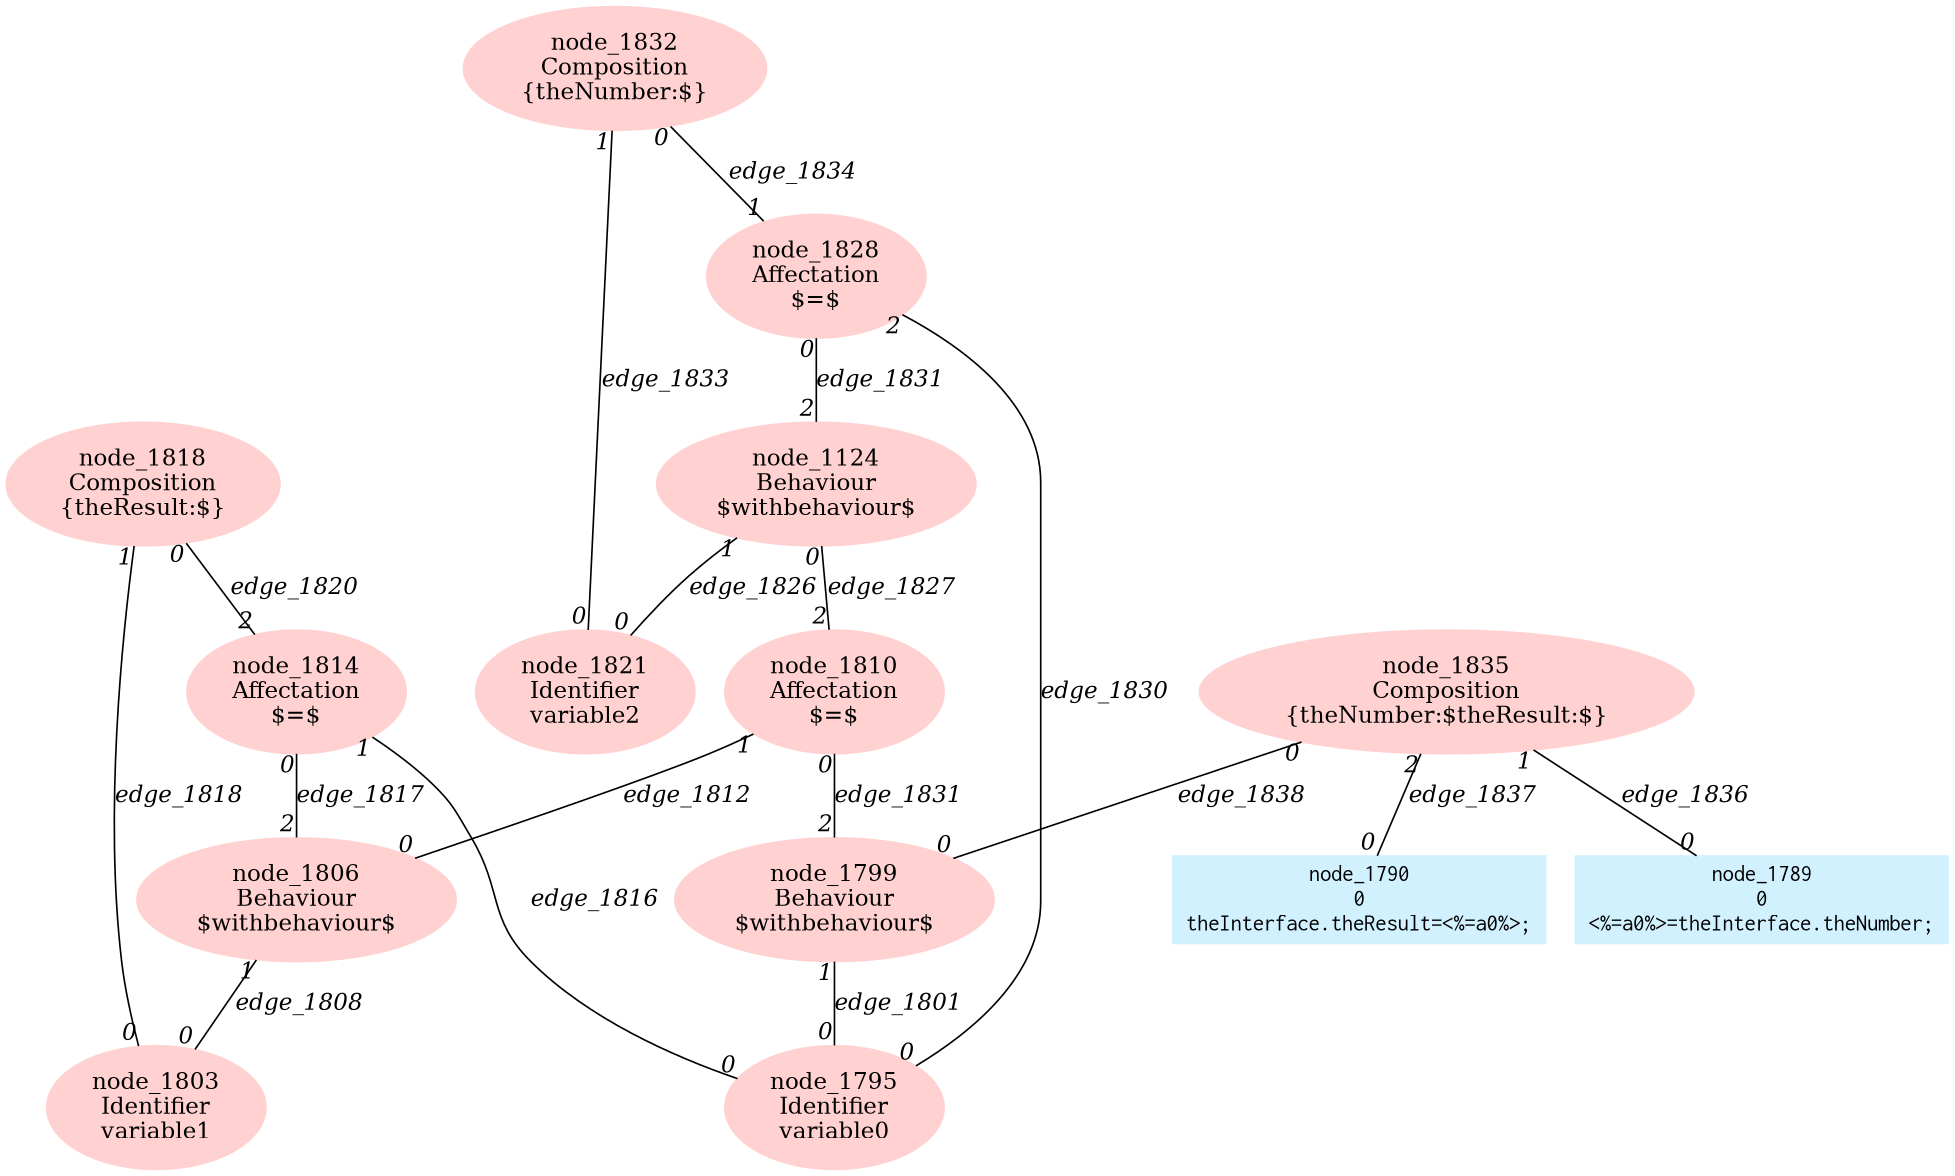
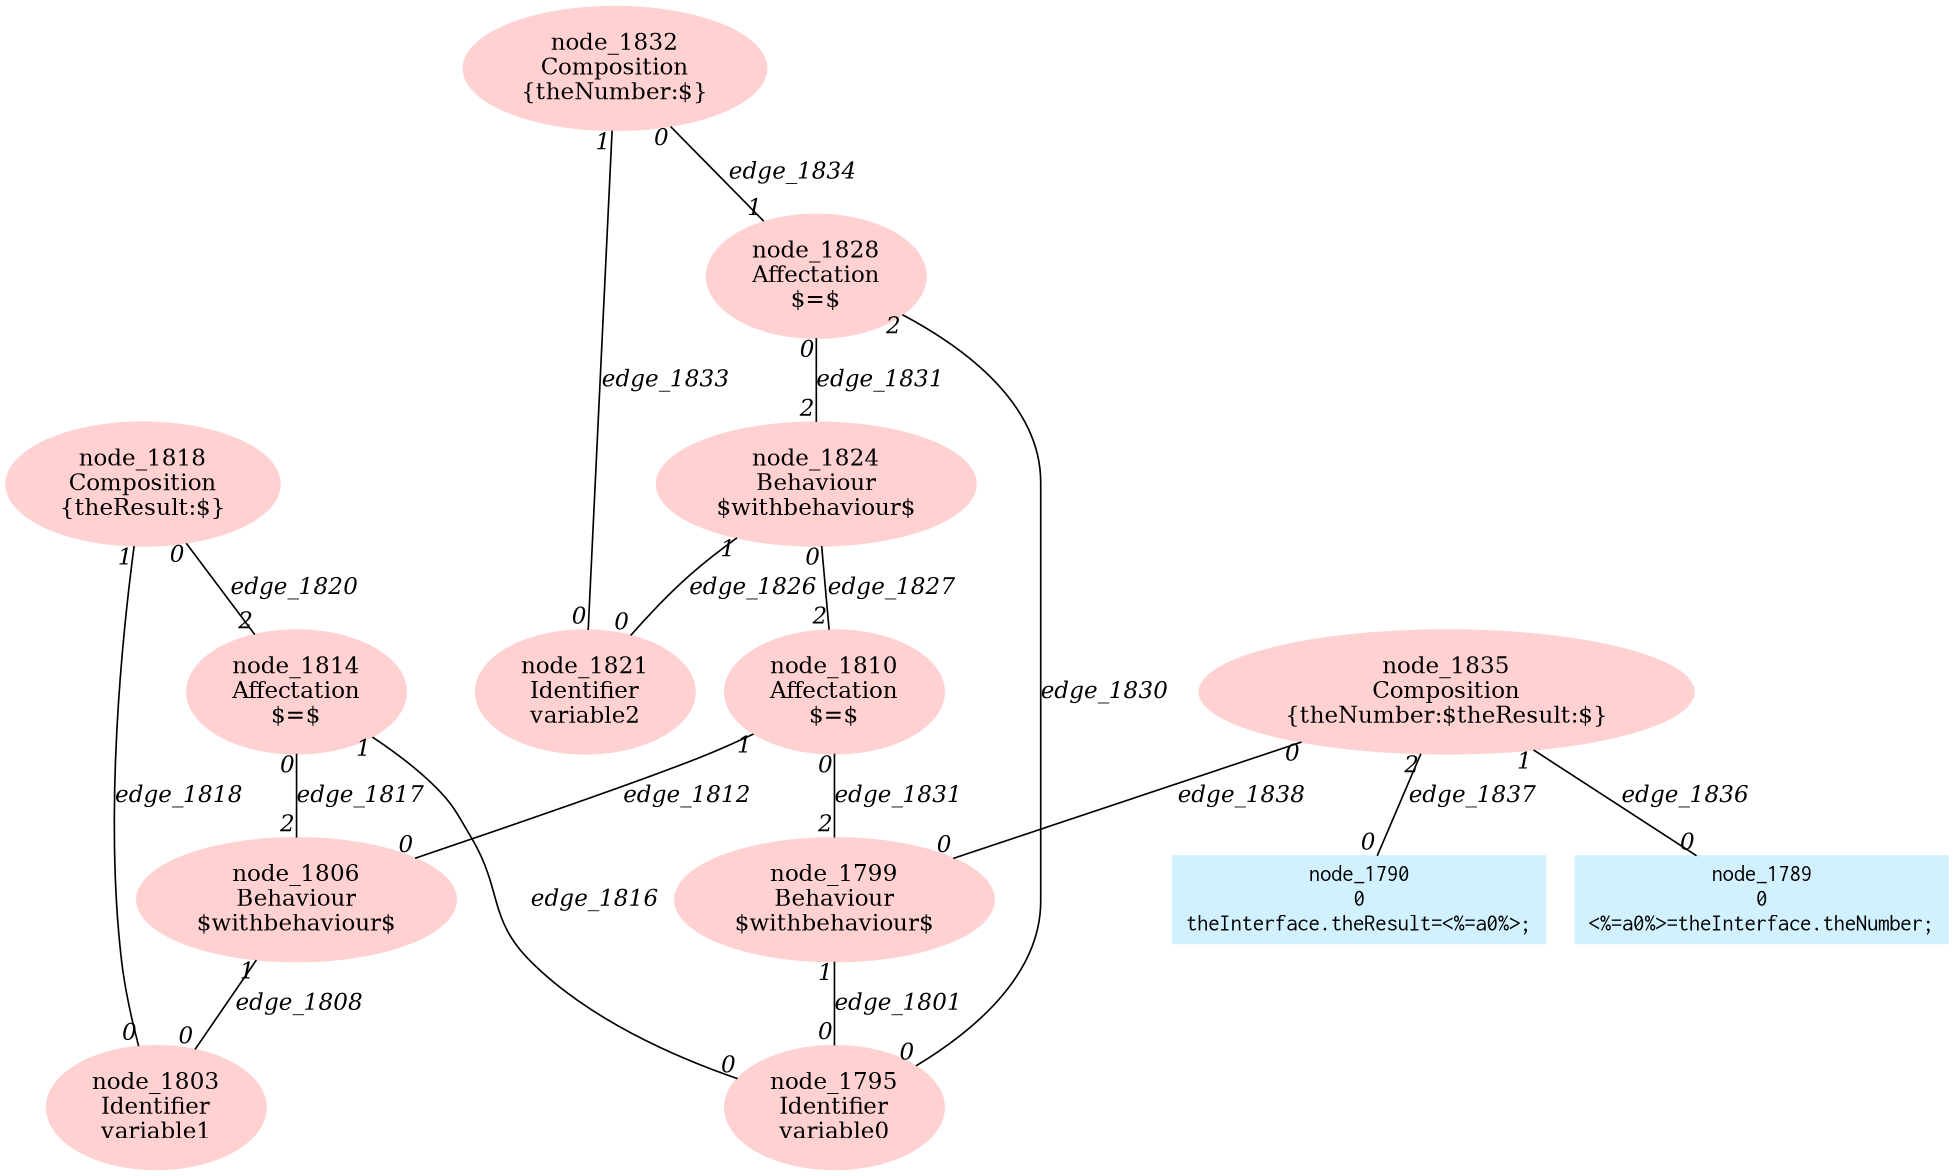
(816, 484) -> (816, 484)
